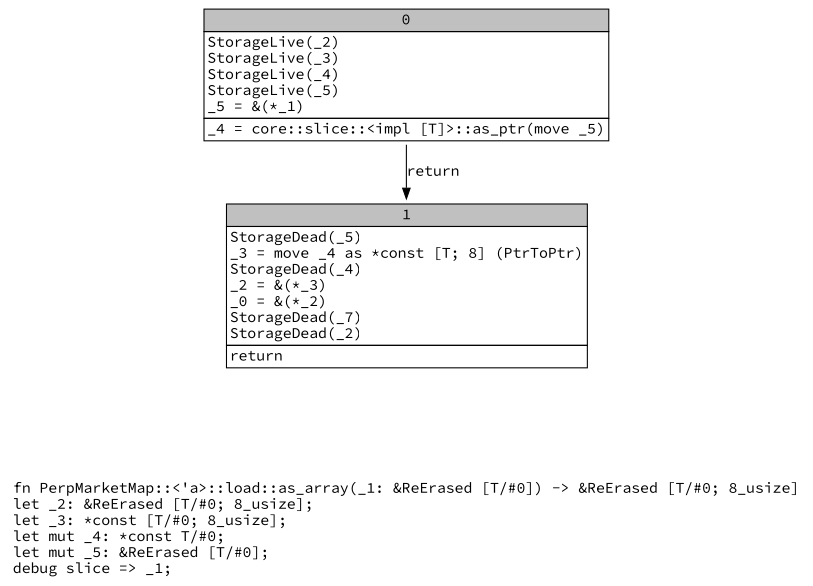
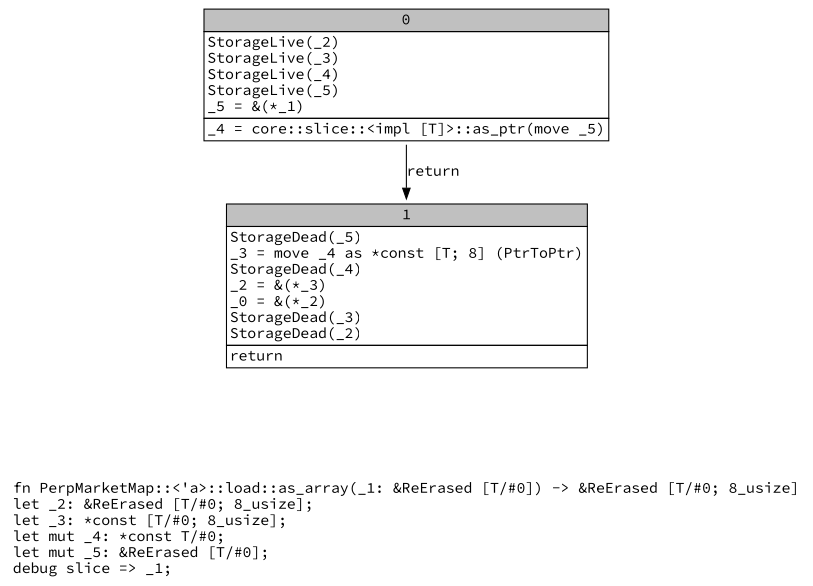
(296, 318) -> (296, 318)
